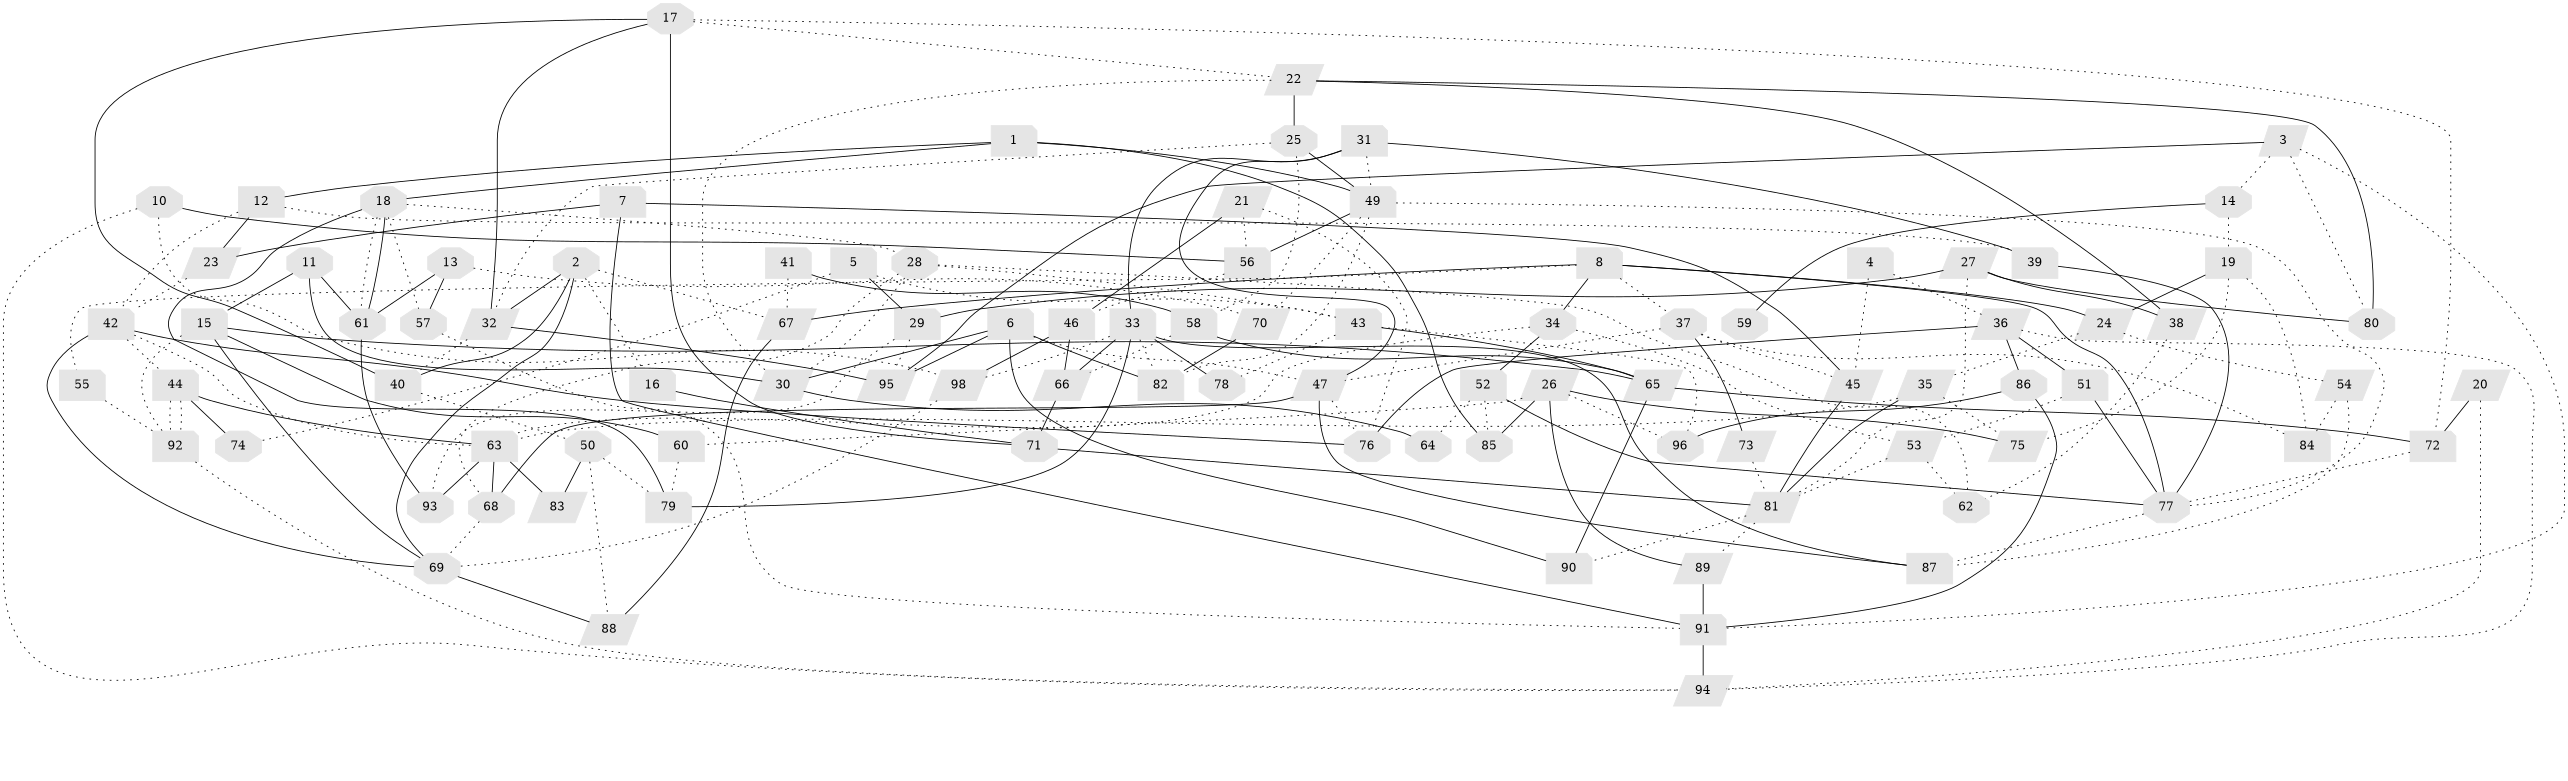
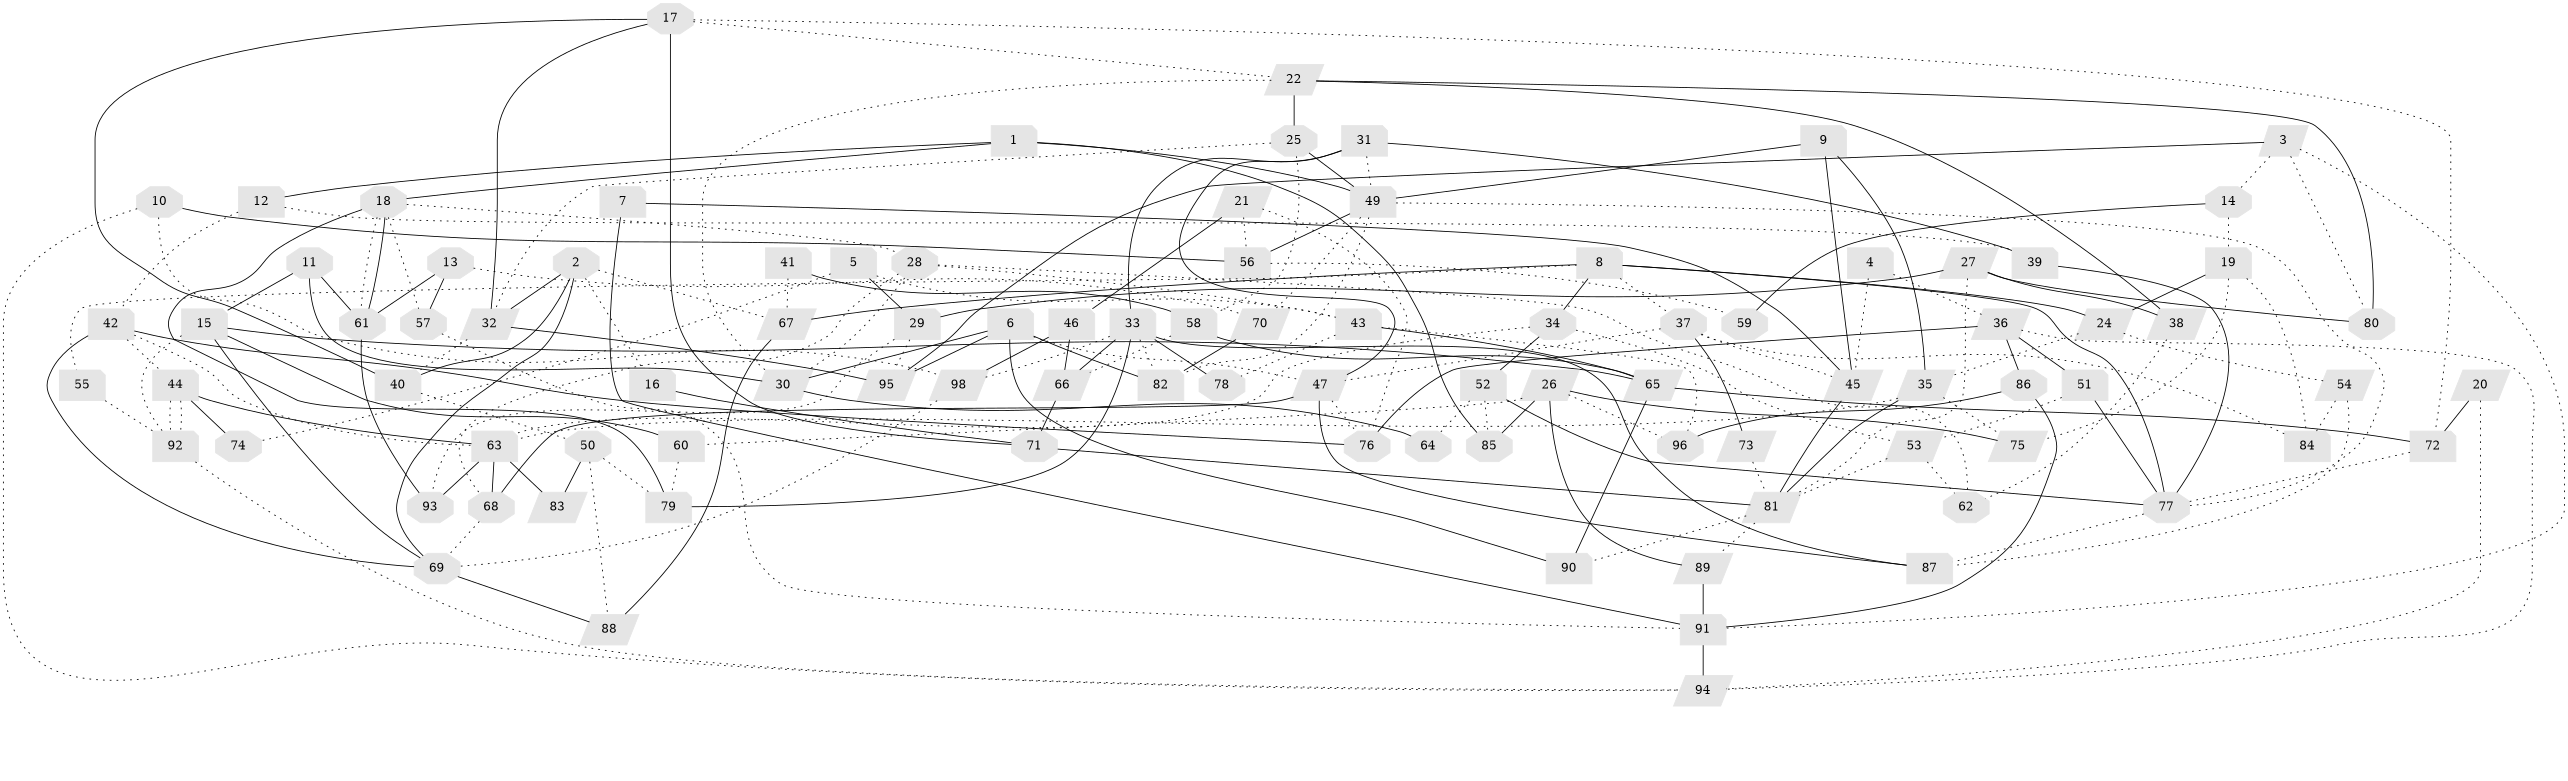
none -> (1824, 141)
(211, 263) -> none
(1160, 293) -> (1512, 274)
